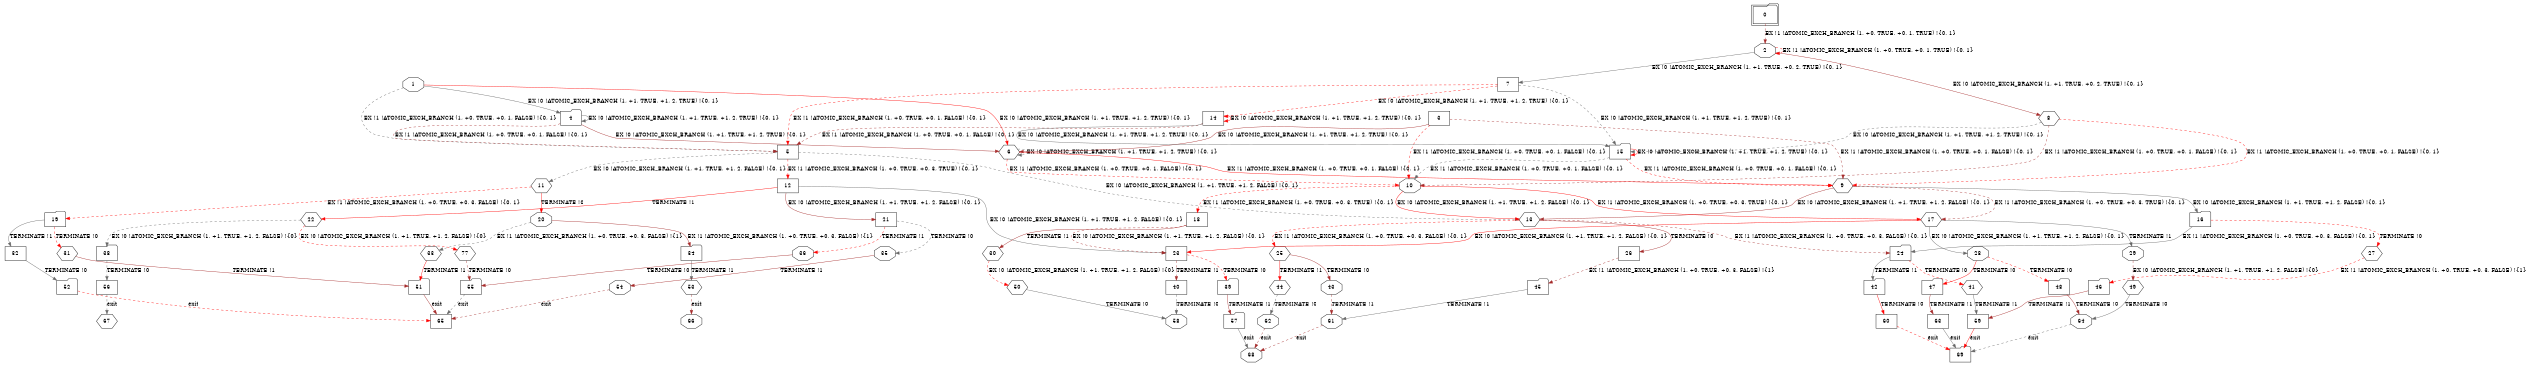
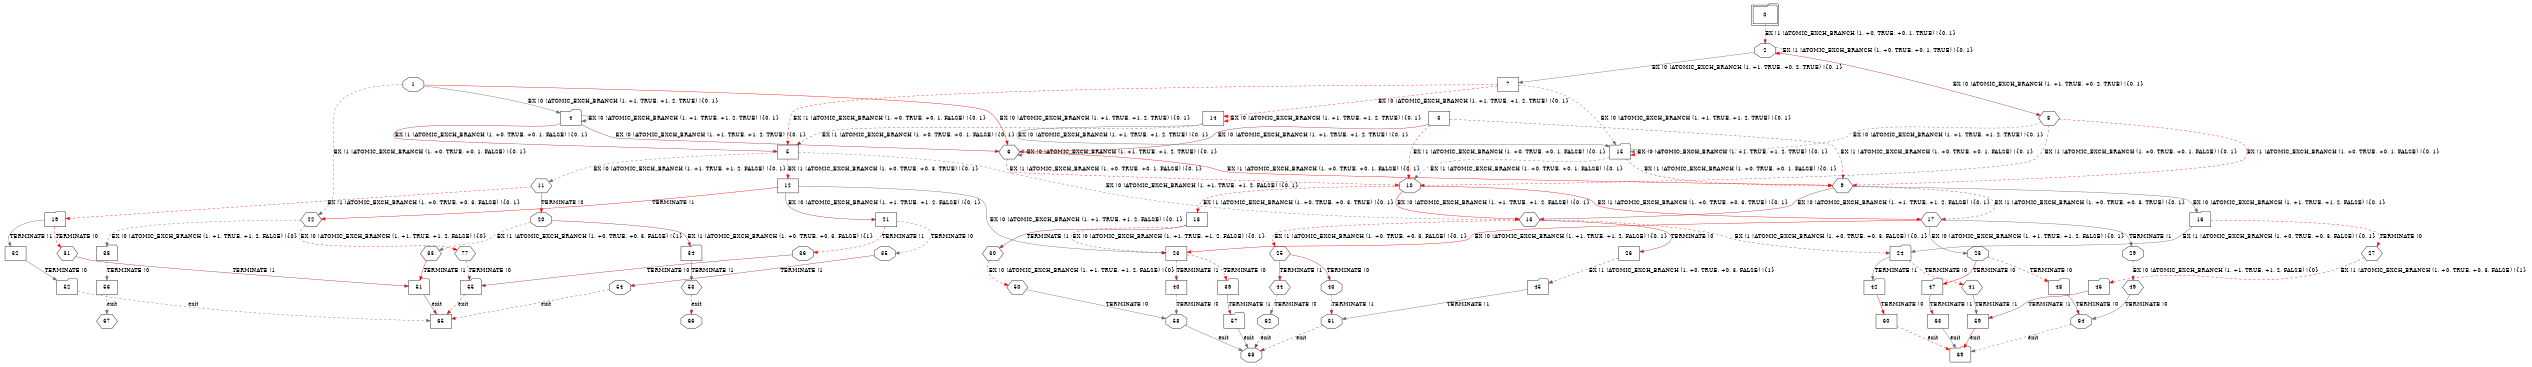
(396, 132) -> (498, 143)
(536, 145) -> (334, 125)
(457, 303) -> (457, 303)
(252, 312) -> (252, 312)
none -> (1212, 337)
